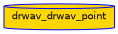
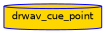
(59, 17) -> (53, 17)
